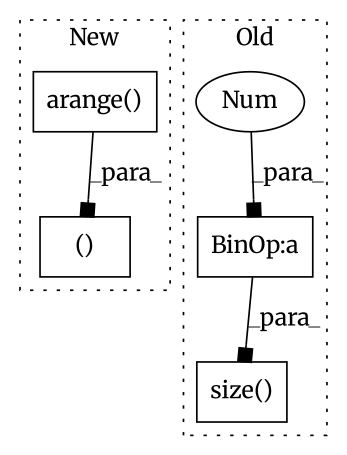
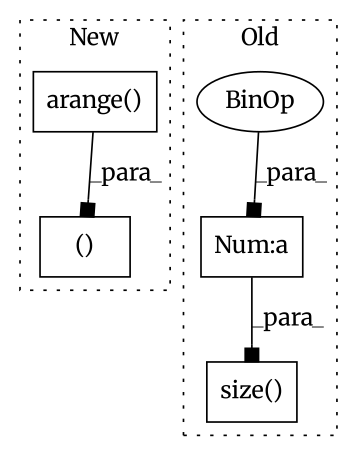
(250, 102) -> (260, 102)
(255, 247) -> (252, 247)
